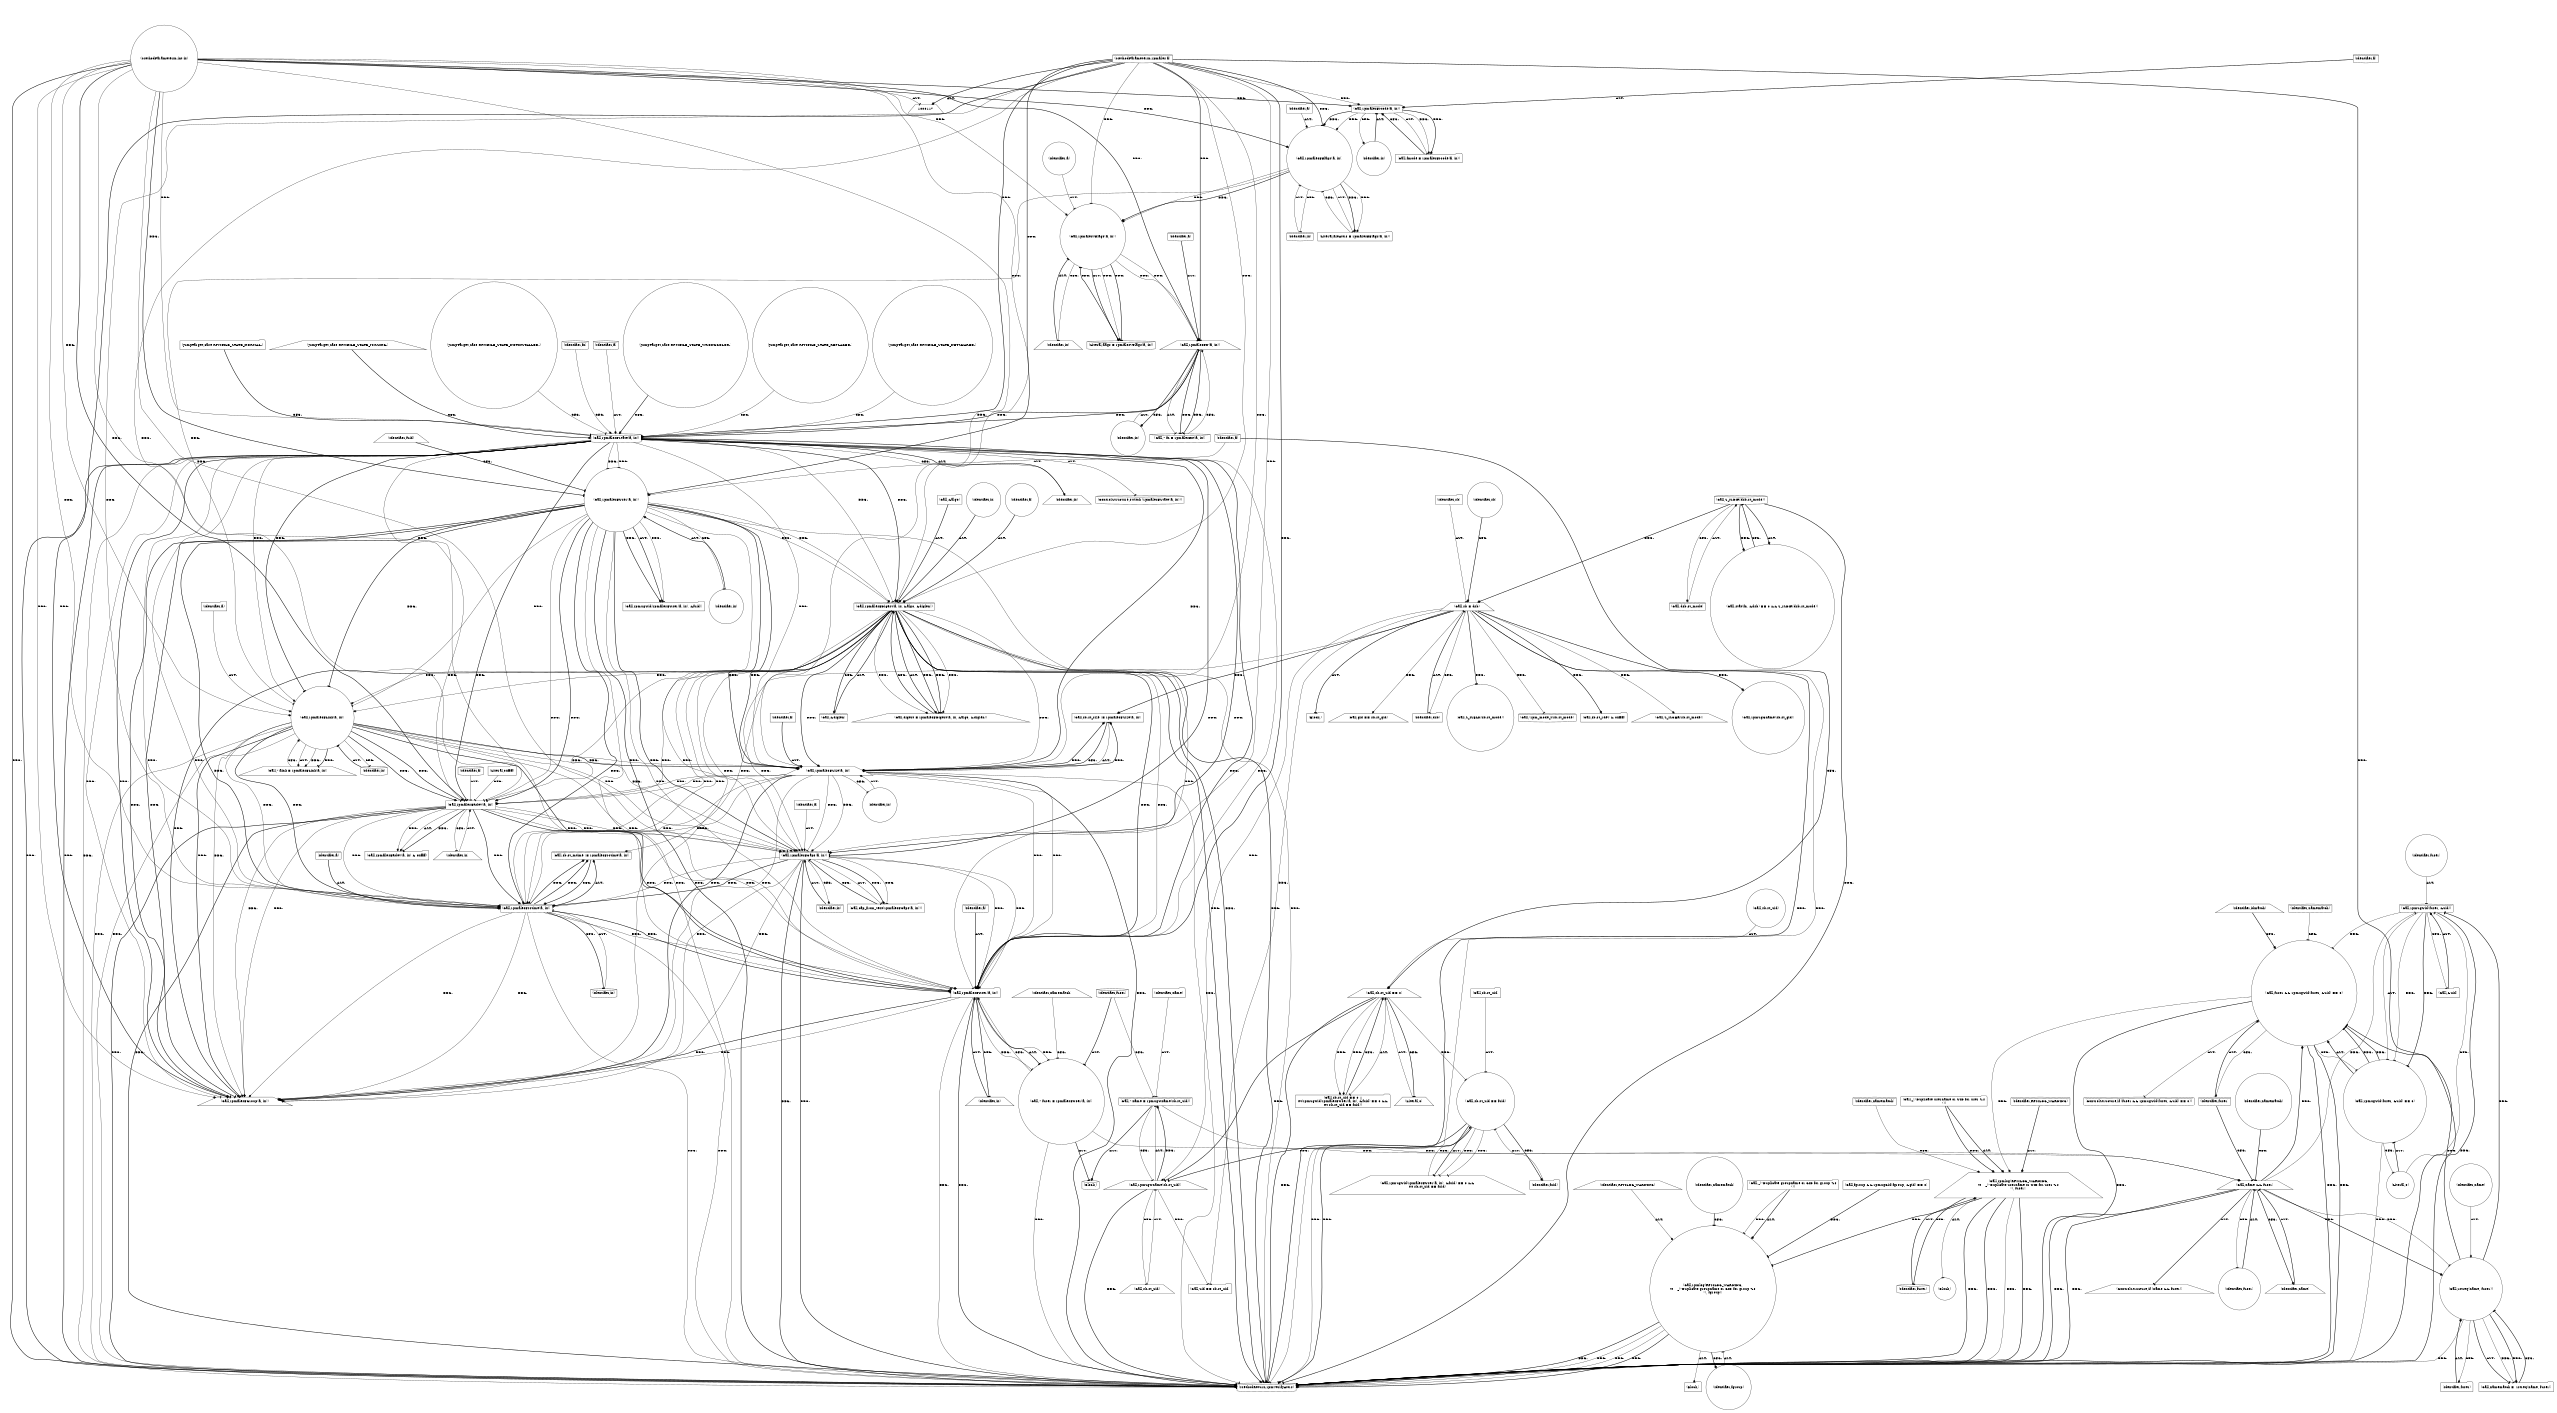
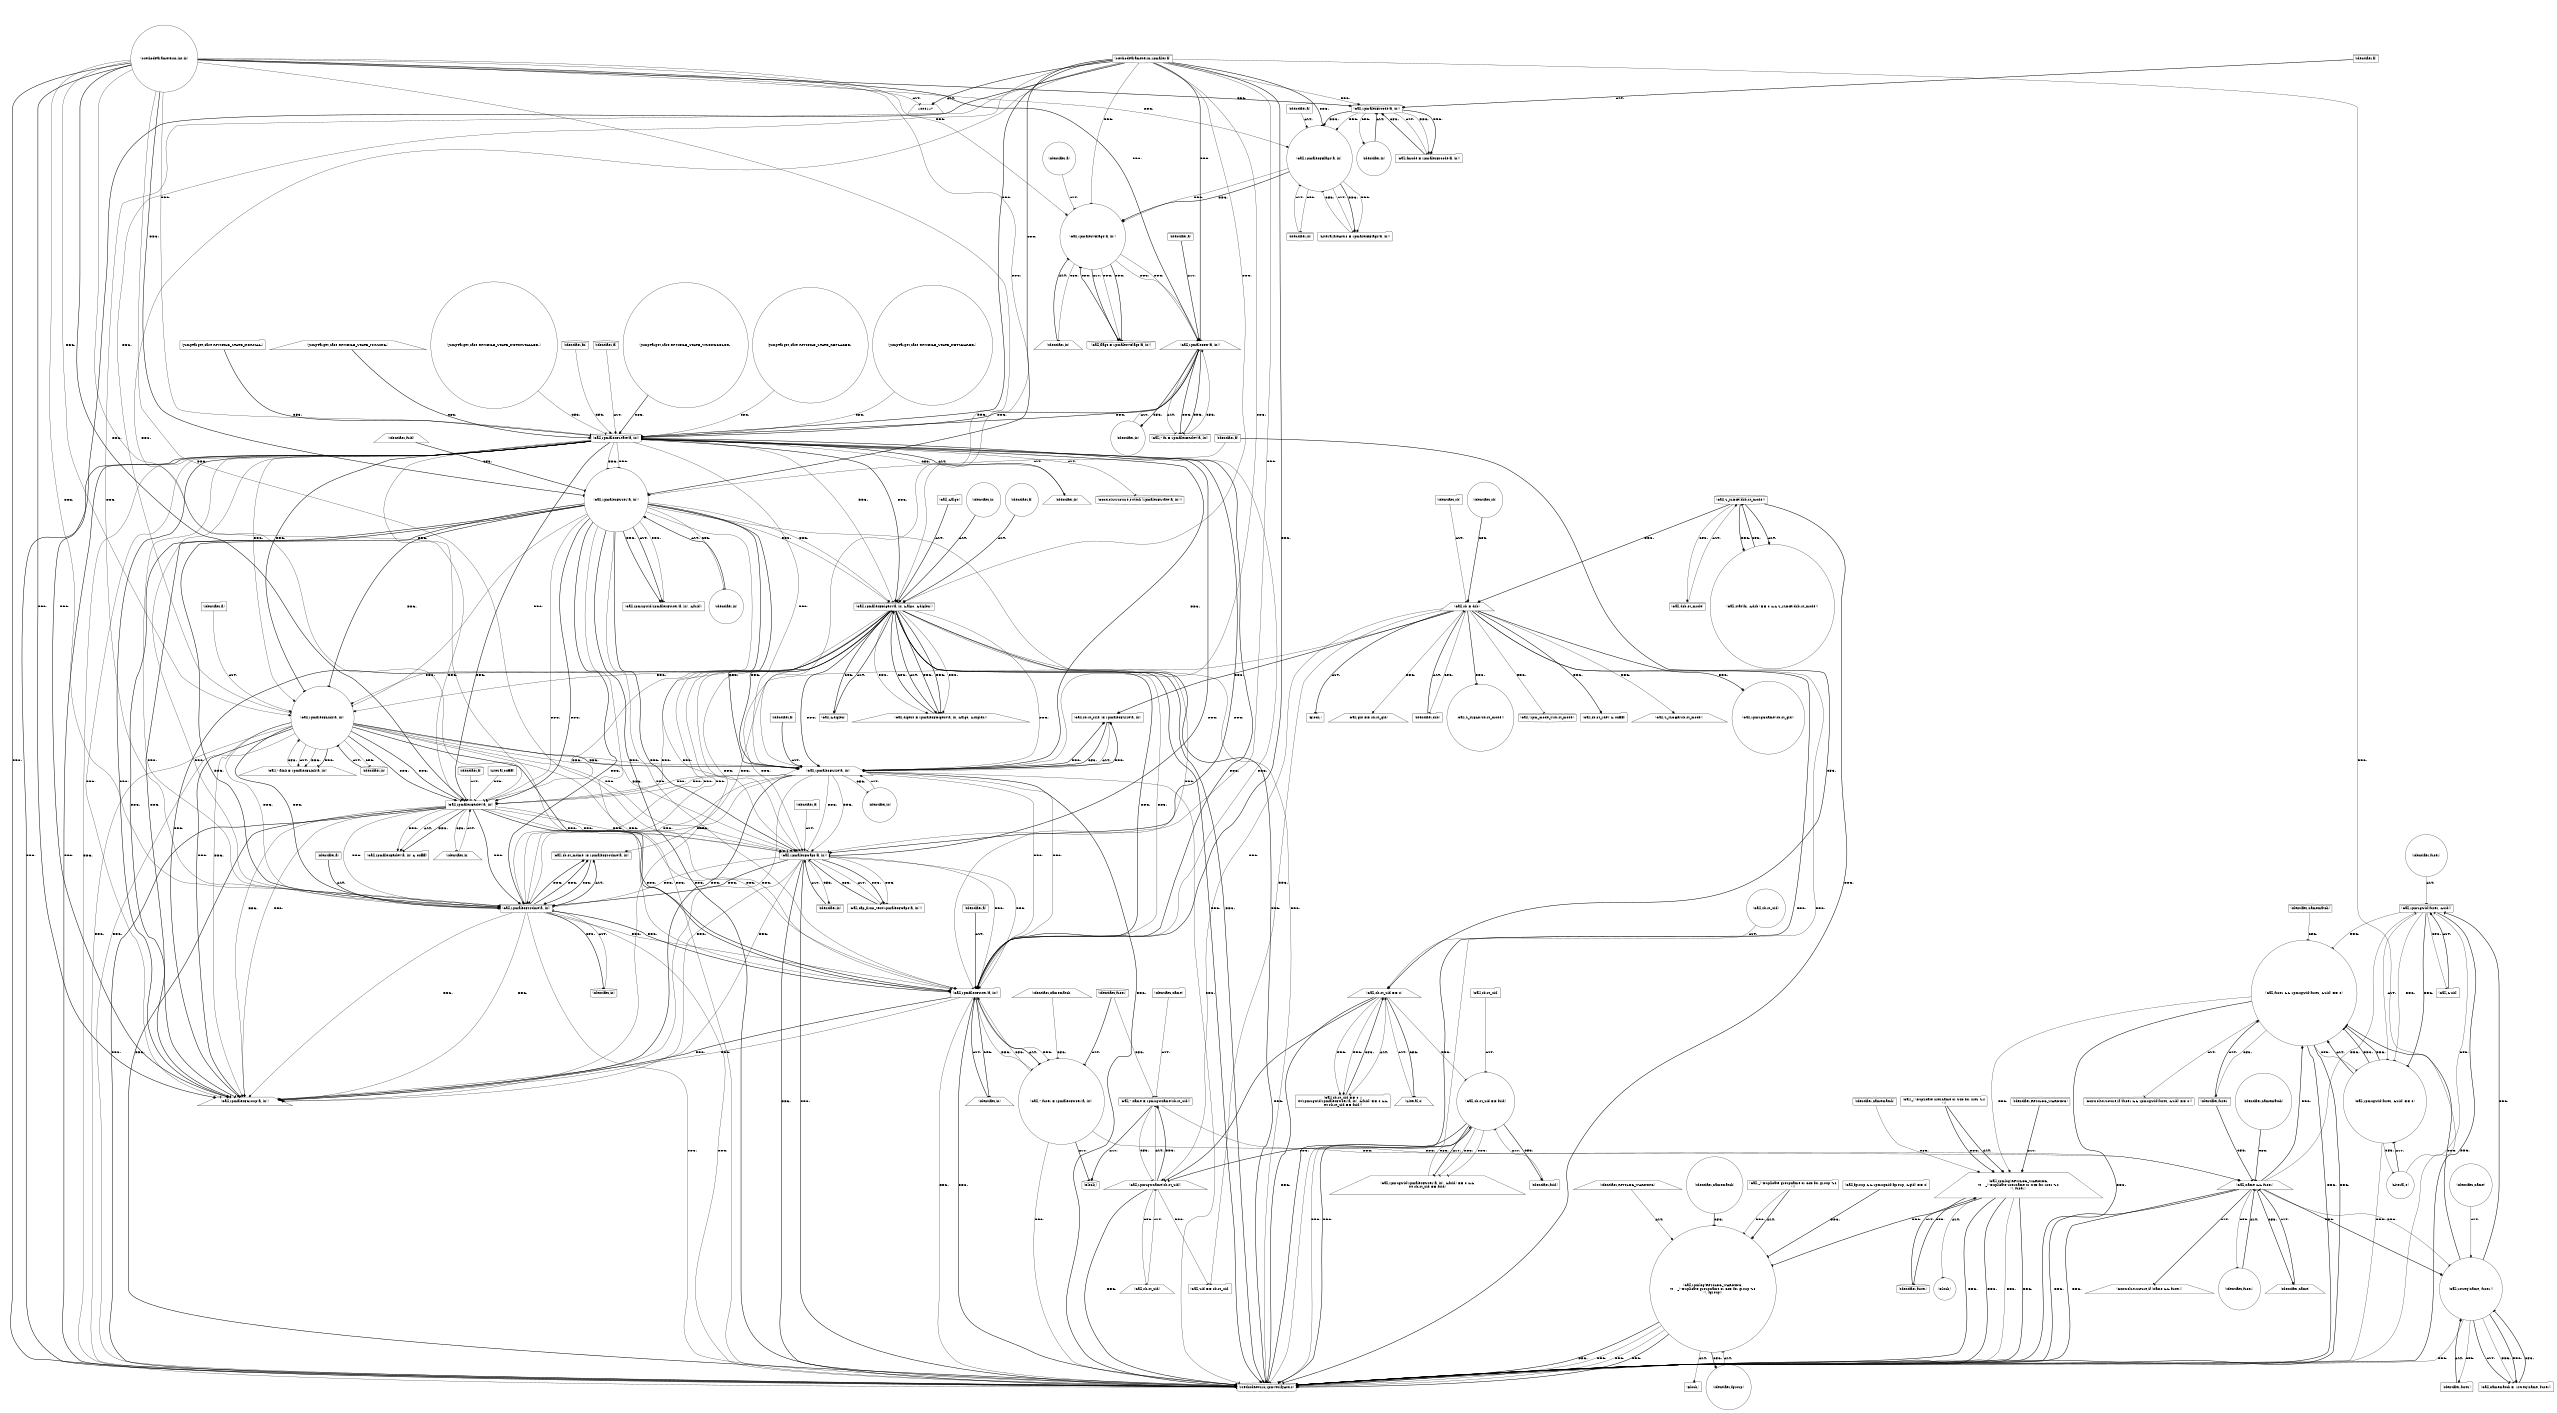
(744, 82) -> (744, 82)
(541, 279) -> (342, 153)
(1121, 345) -> (1121, 345)
(1180, 438) -> (1180, 438)
(38, 593) -> (38, 593)
(2358, 713) -> (2358, 713)
(2250, 908) -> none
